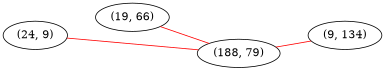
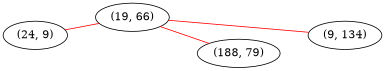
(133, 44) -> (82, 27)
(293, 44) -> (239, 26)
